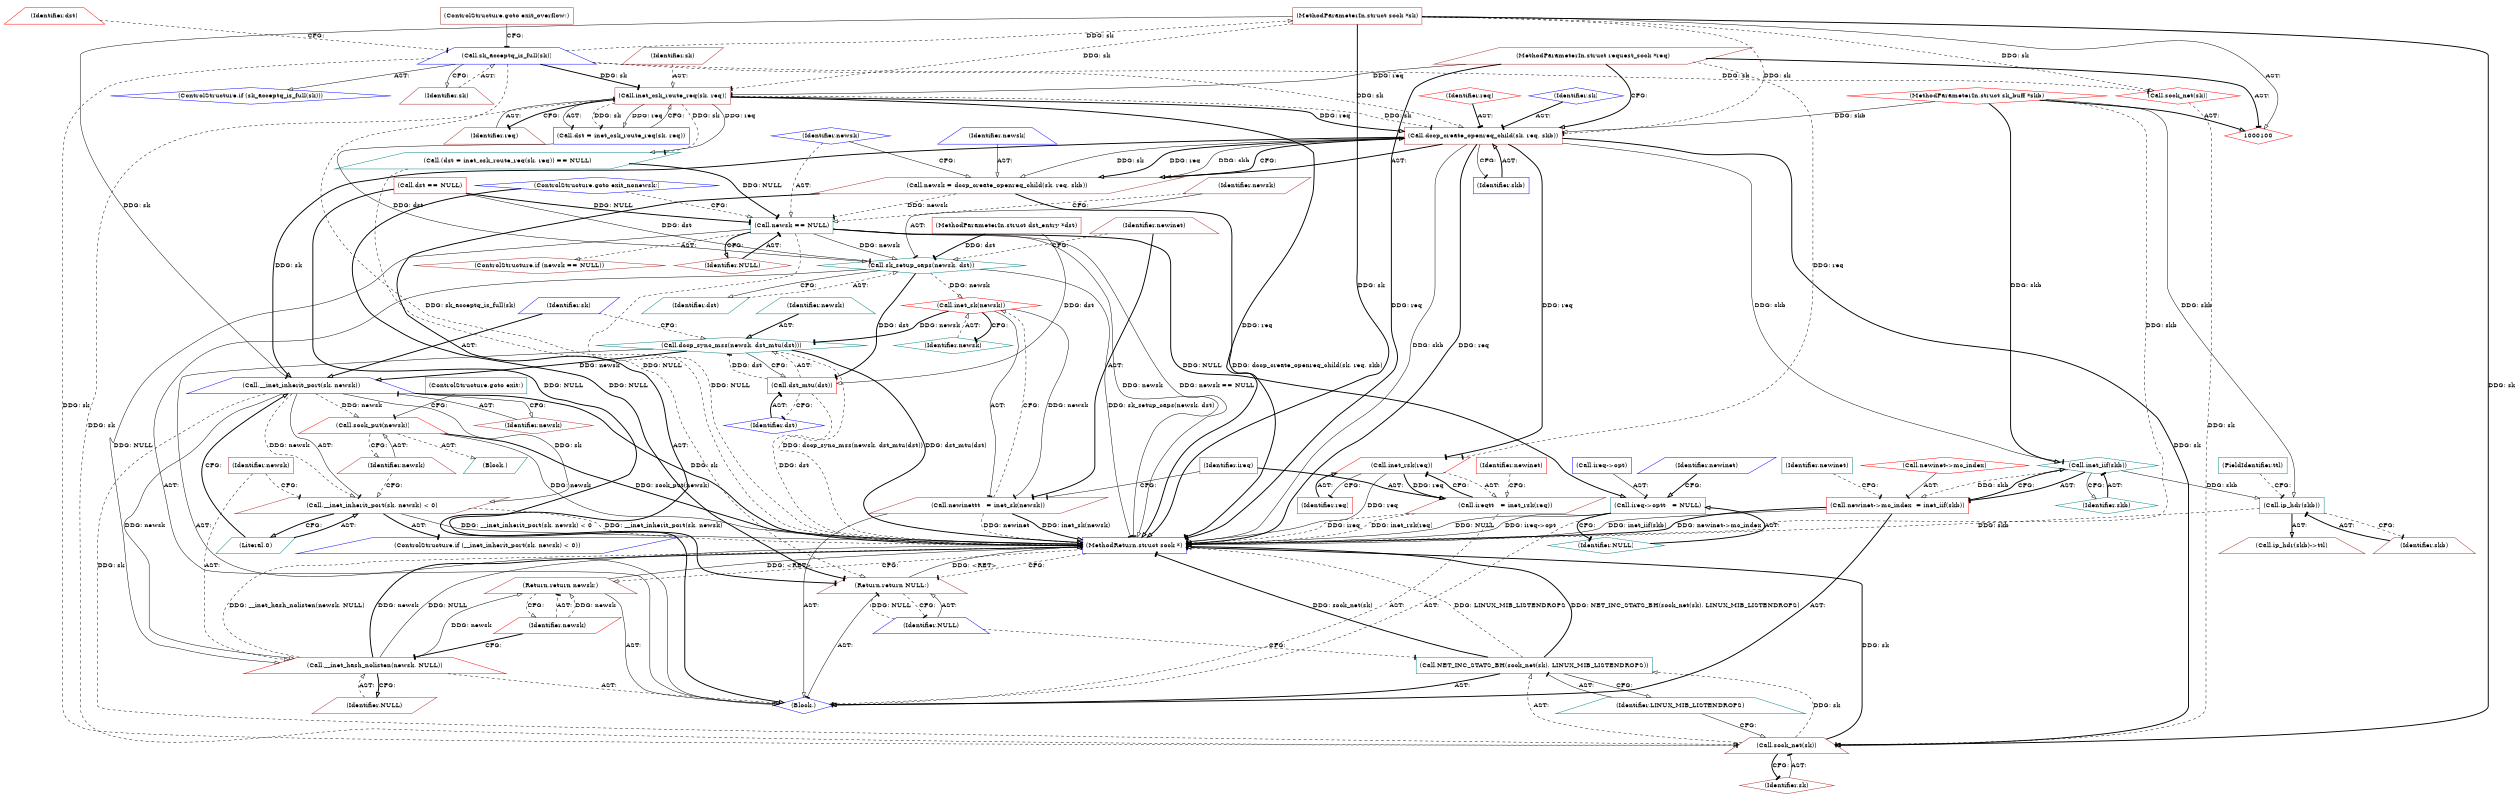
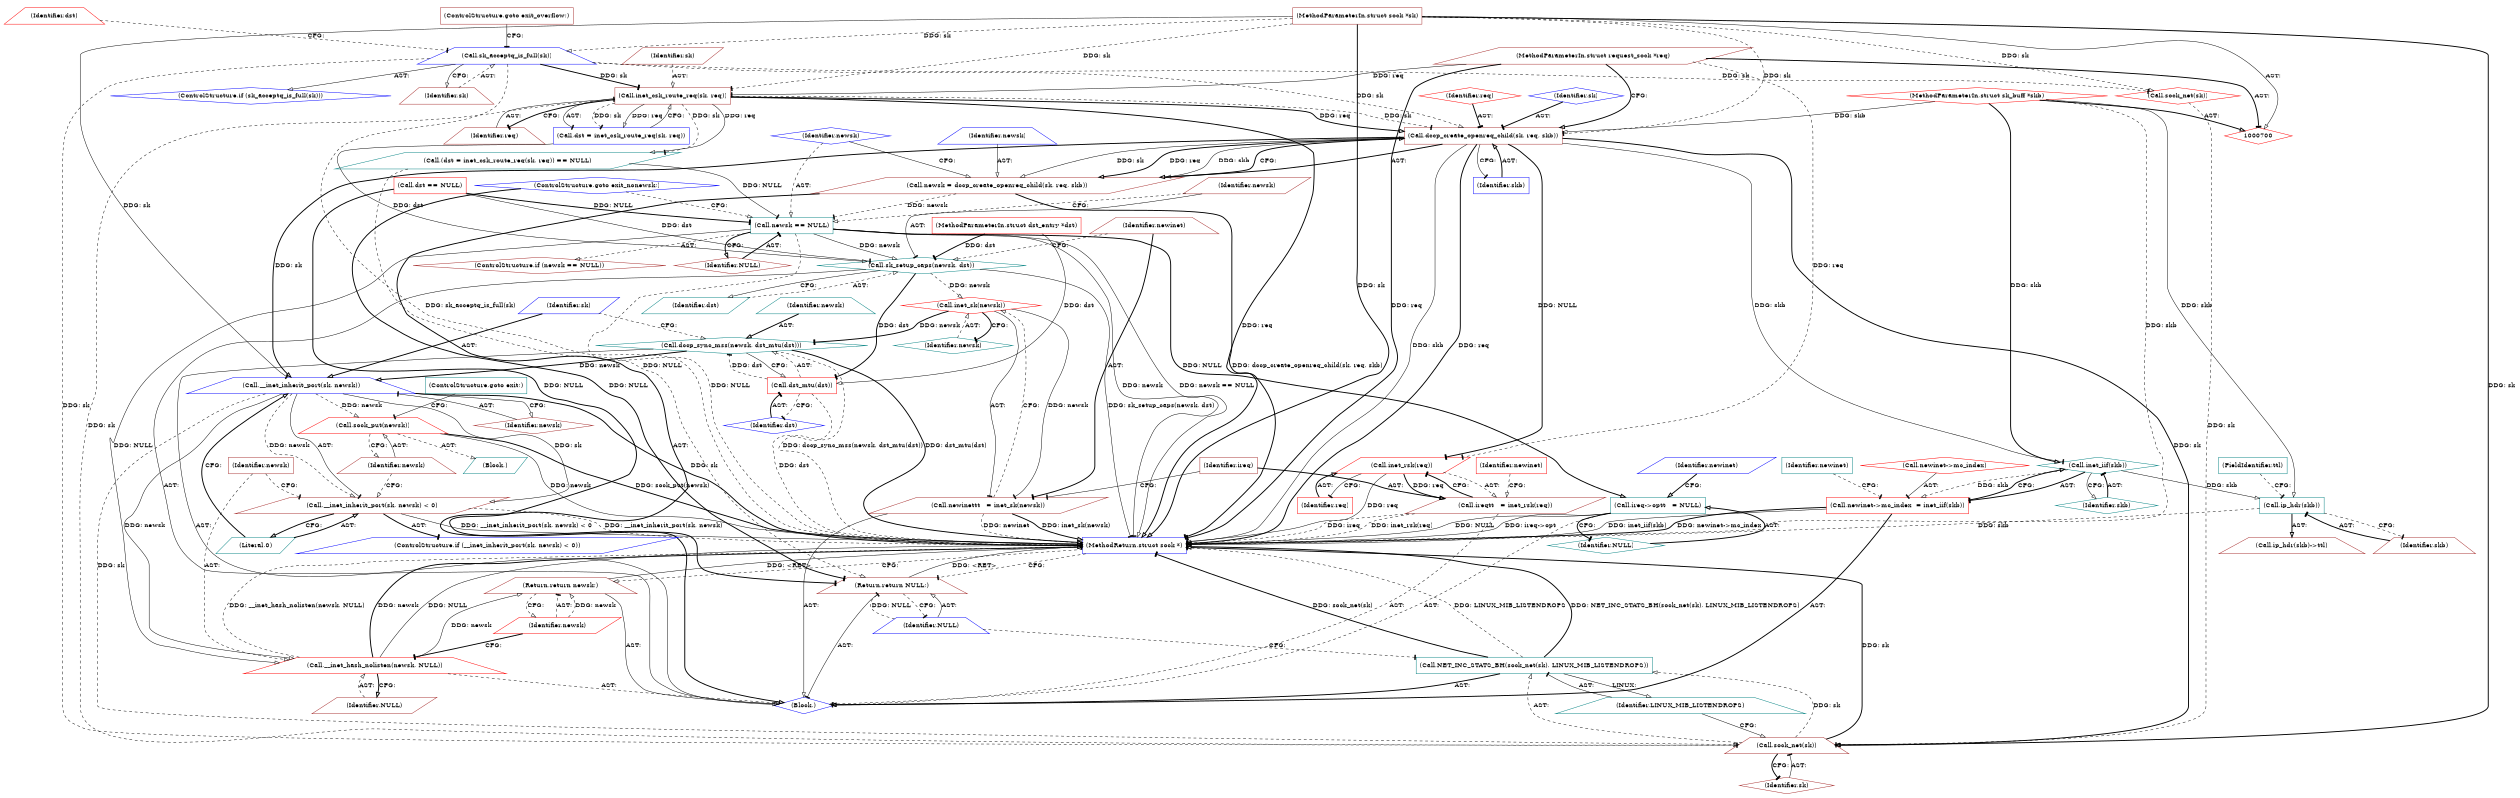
(927, 40) -> (932, 32)
(2258, 136) -> (2258, 136)
(709, 173) -> (709, 173)
(1558, 306) -> (1558, 306)
(1602, 466) -> none
(1626, 685) -> (1626, 685)
